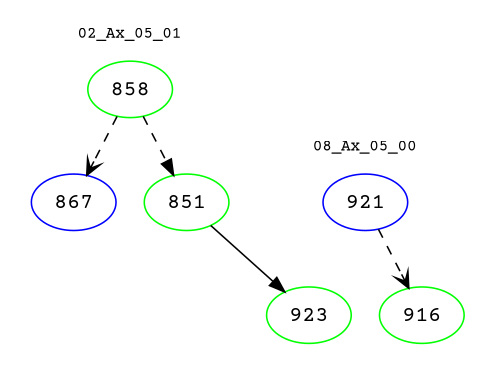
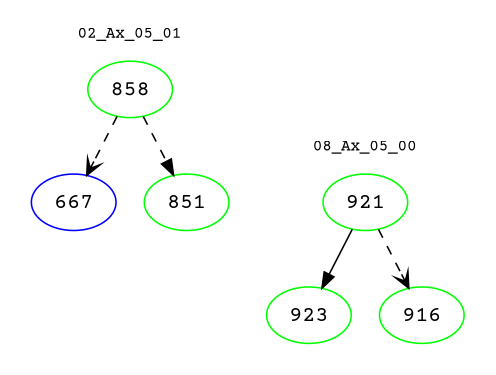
(74, 202) -> (74, 202)
(365, 202) -> (365, 202)
(242, 253) -> (341, 252)
